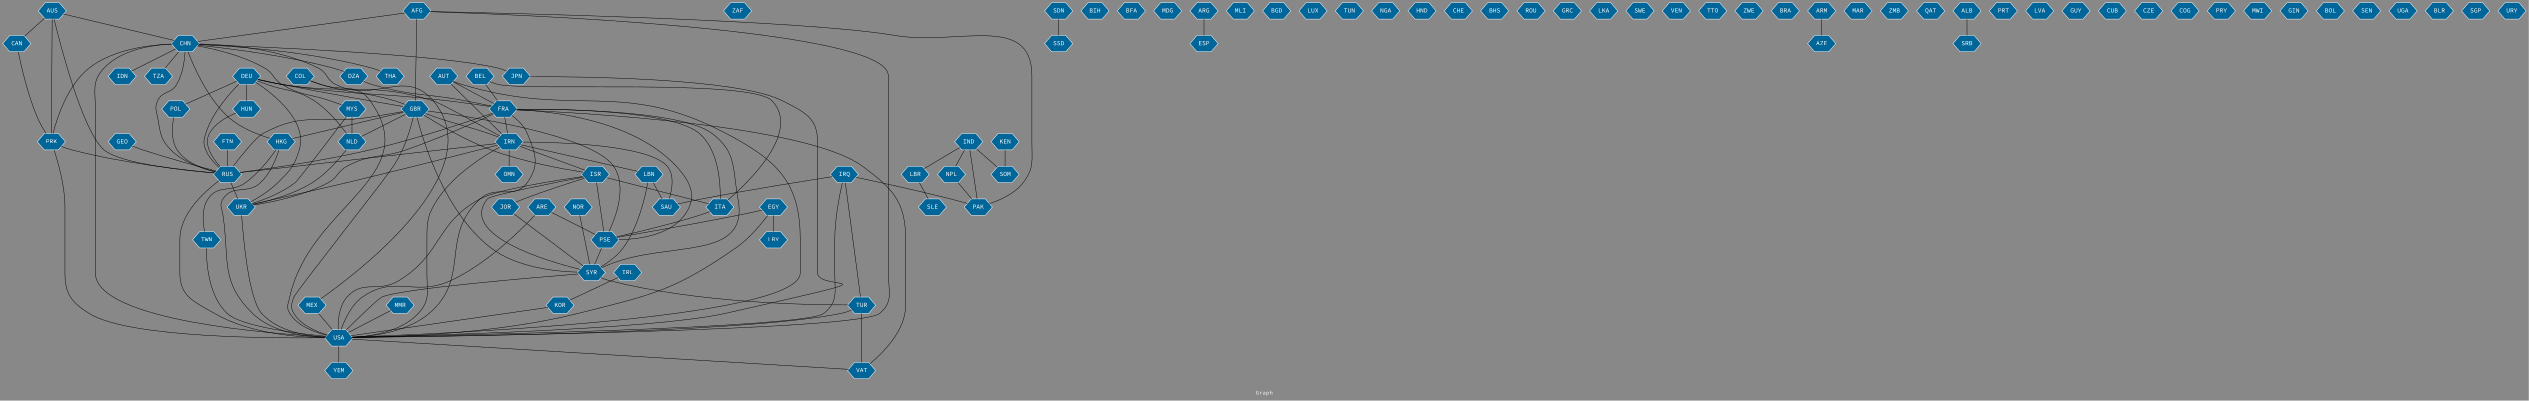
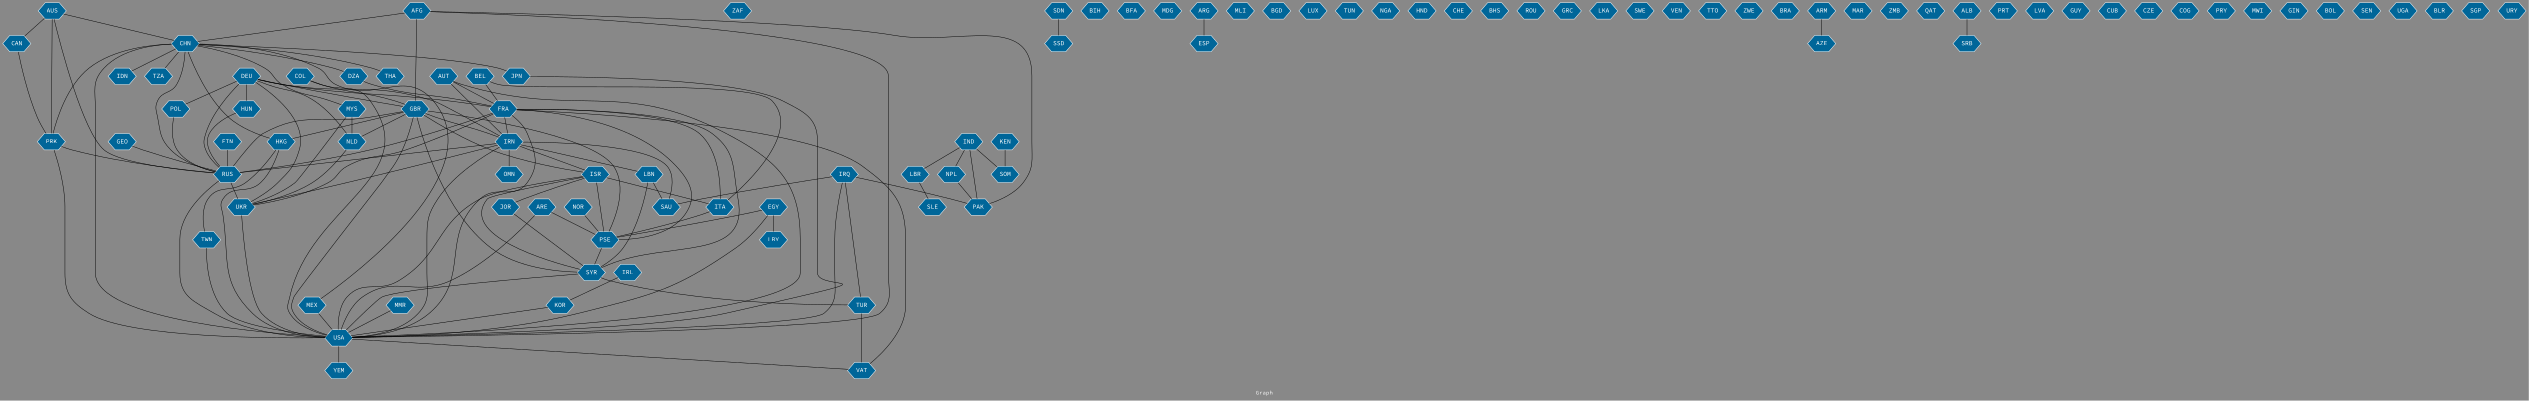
(585, 240) -> (592, 224)
(603, 332) -> none
